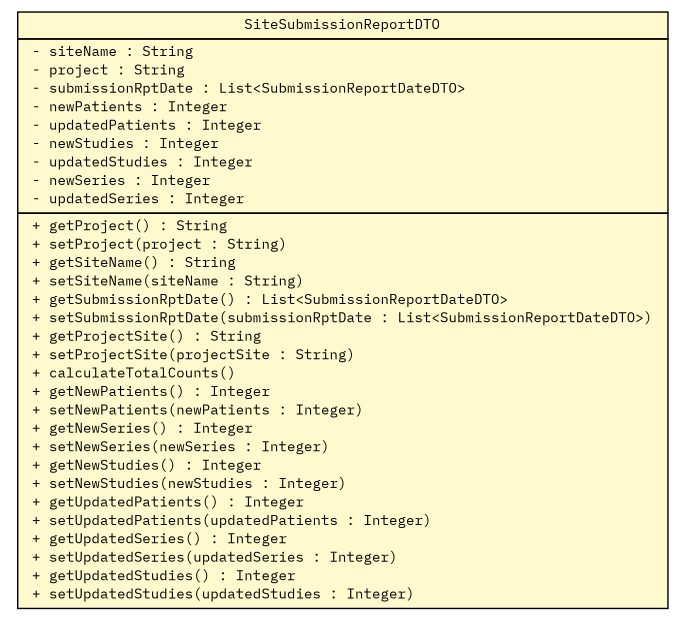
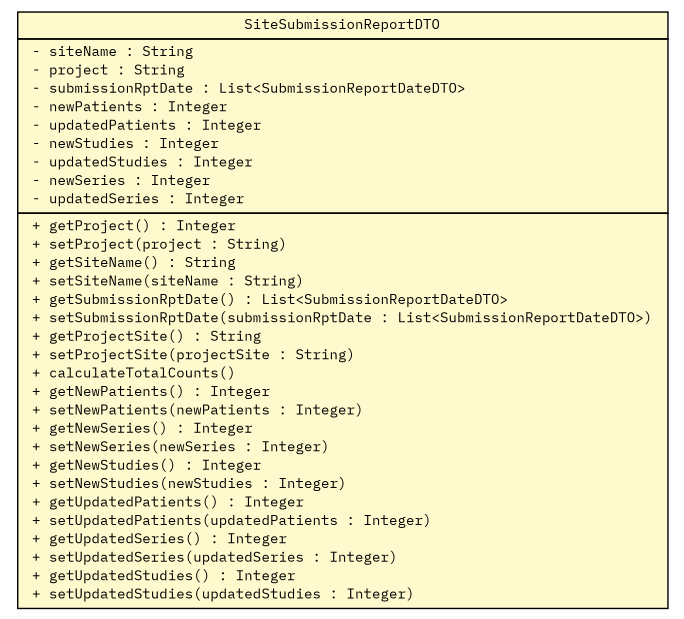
(130, 226) -> (135, 226)
